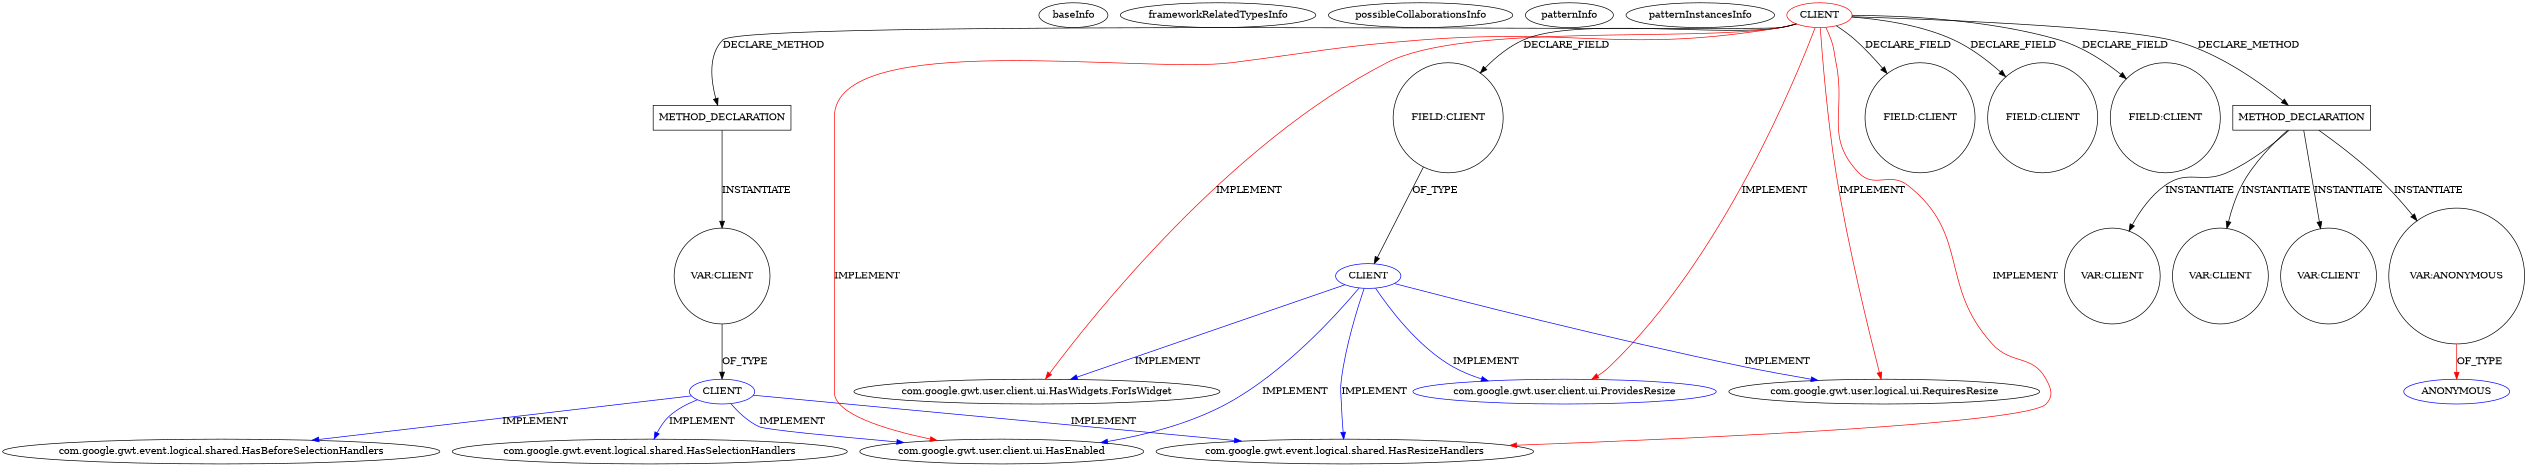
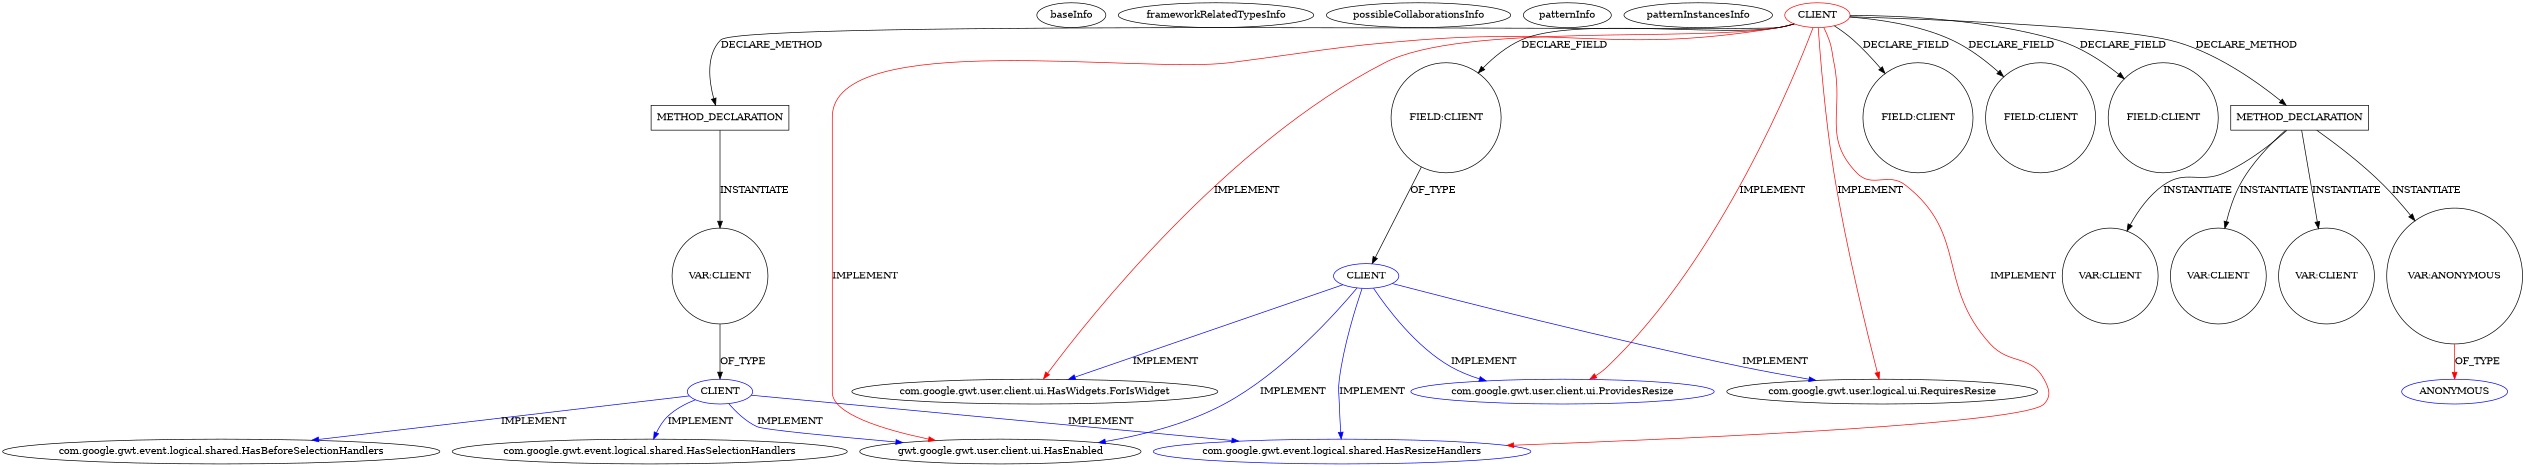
(1002, 452) -> (1000, 452)
(1345, 452) -> (1342, 452)
